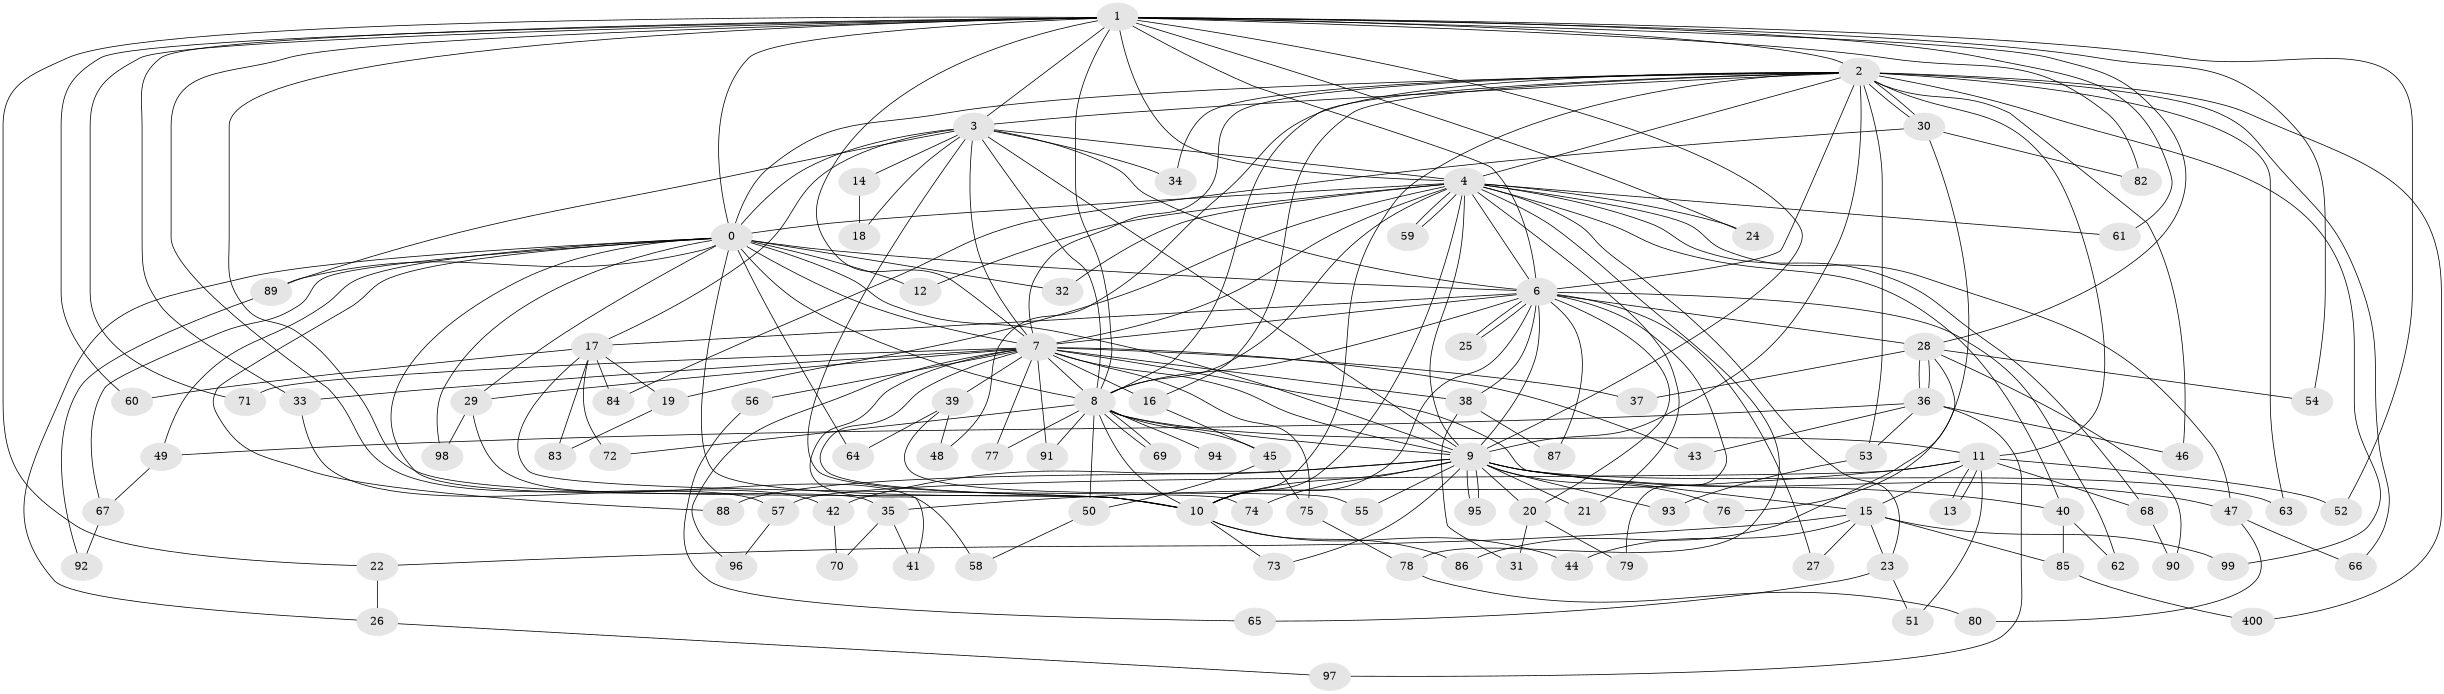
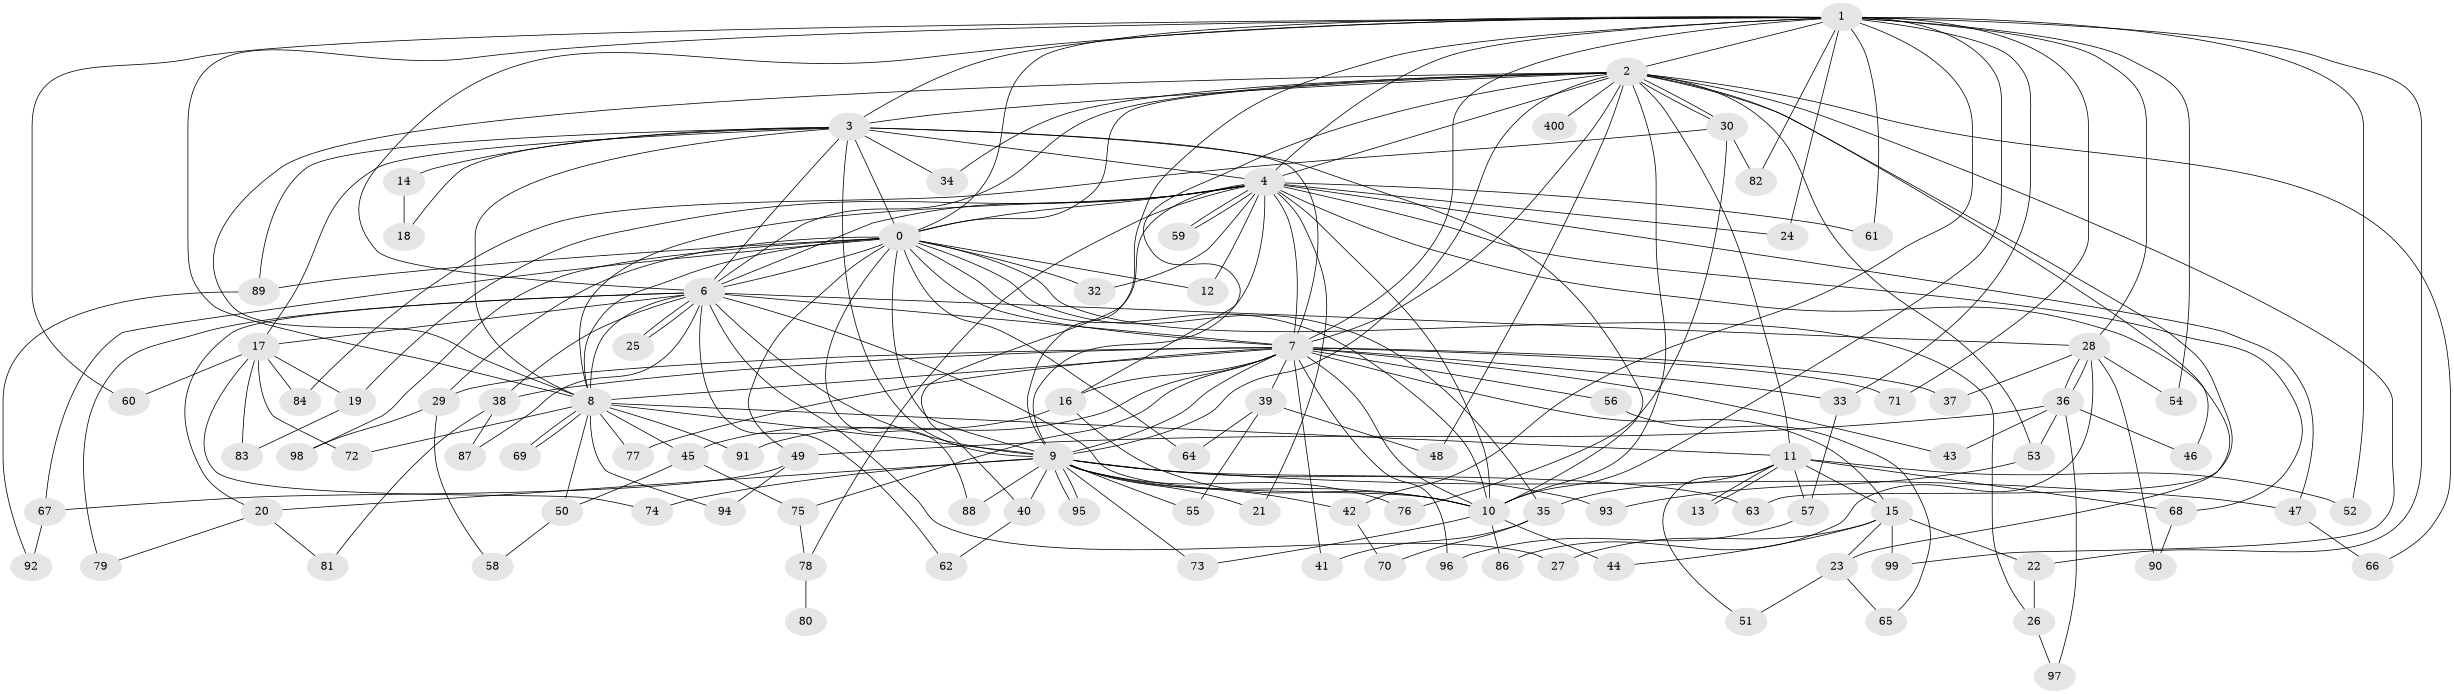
(1129, 466) -> (1182, 477)
none -> (762, 484)
(1517, 567) -> (328, 567)
(2063, 567) -> none
(2161, 613) -> none
